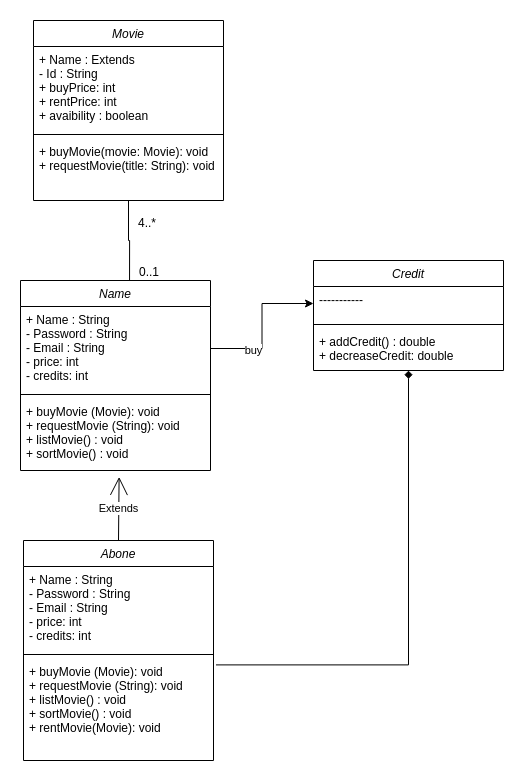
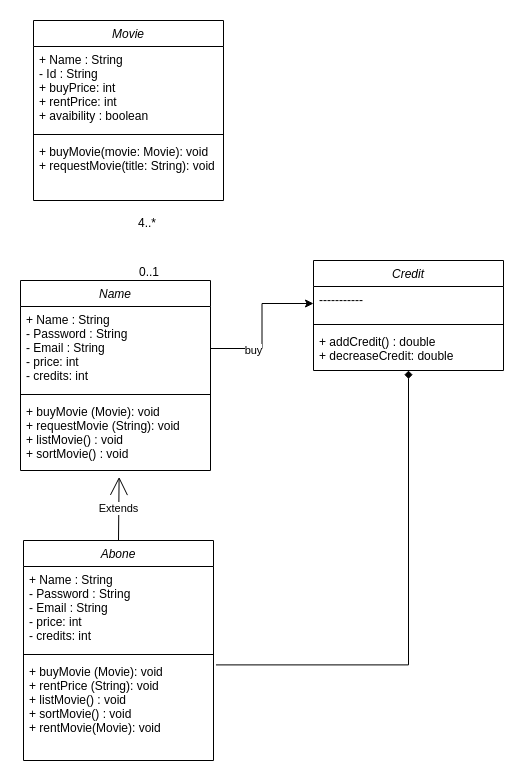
(87, 60) -> (82, 60)
(129, 241) -> none
(99, 672) -> (99, 672)
